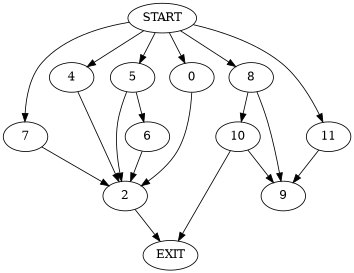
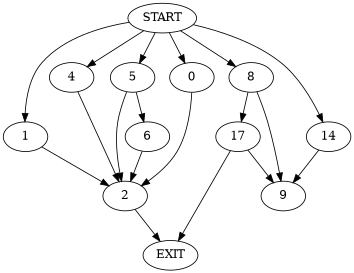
(26, 137) -> (26, 137)
(238, 137) -> (238, 137)
(329, 137) -> (329, 137)
